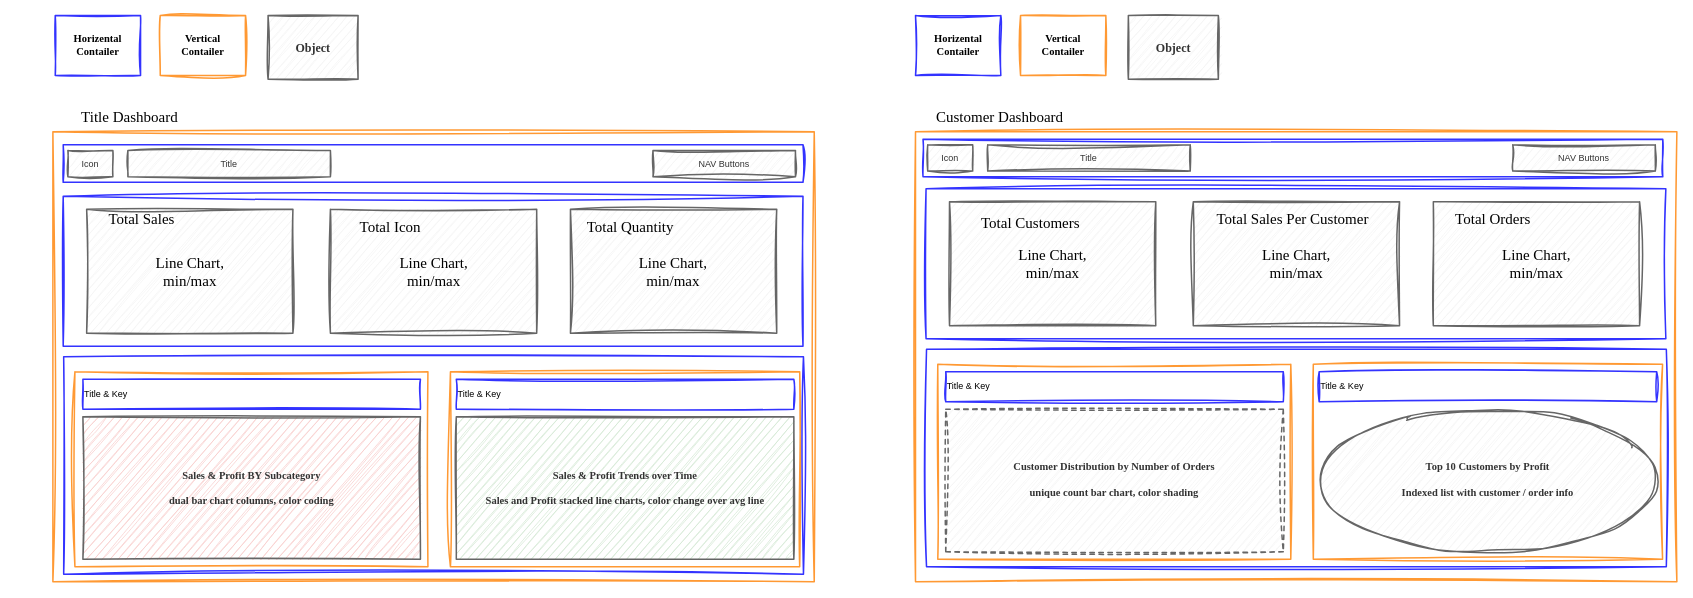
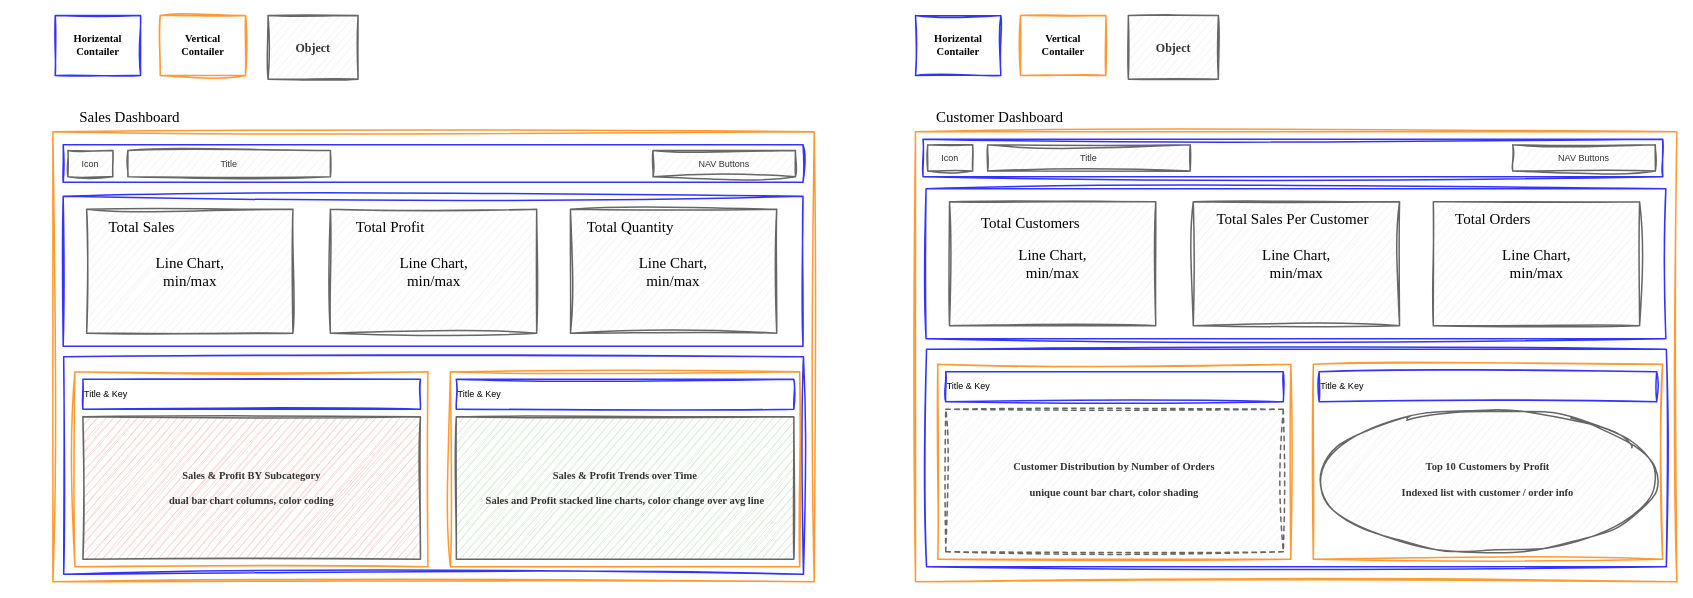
(130, 117) -> (130, 117)
(142, 219) -> (142, 226)
(390, 226) -> (390, 226)
